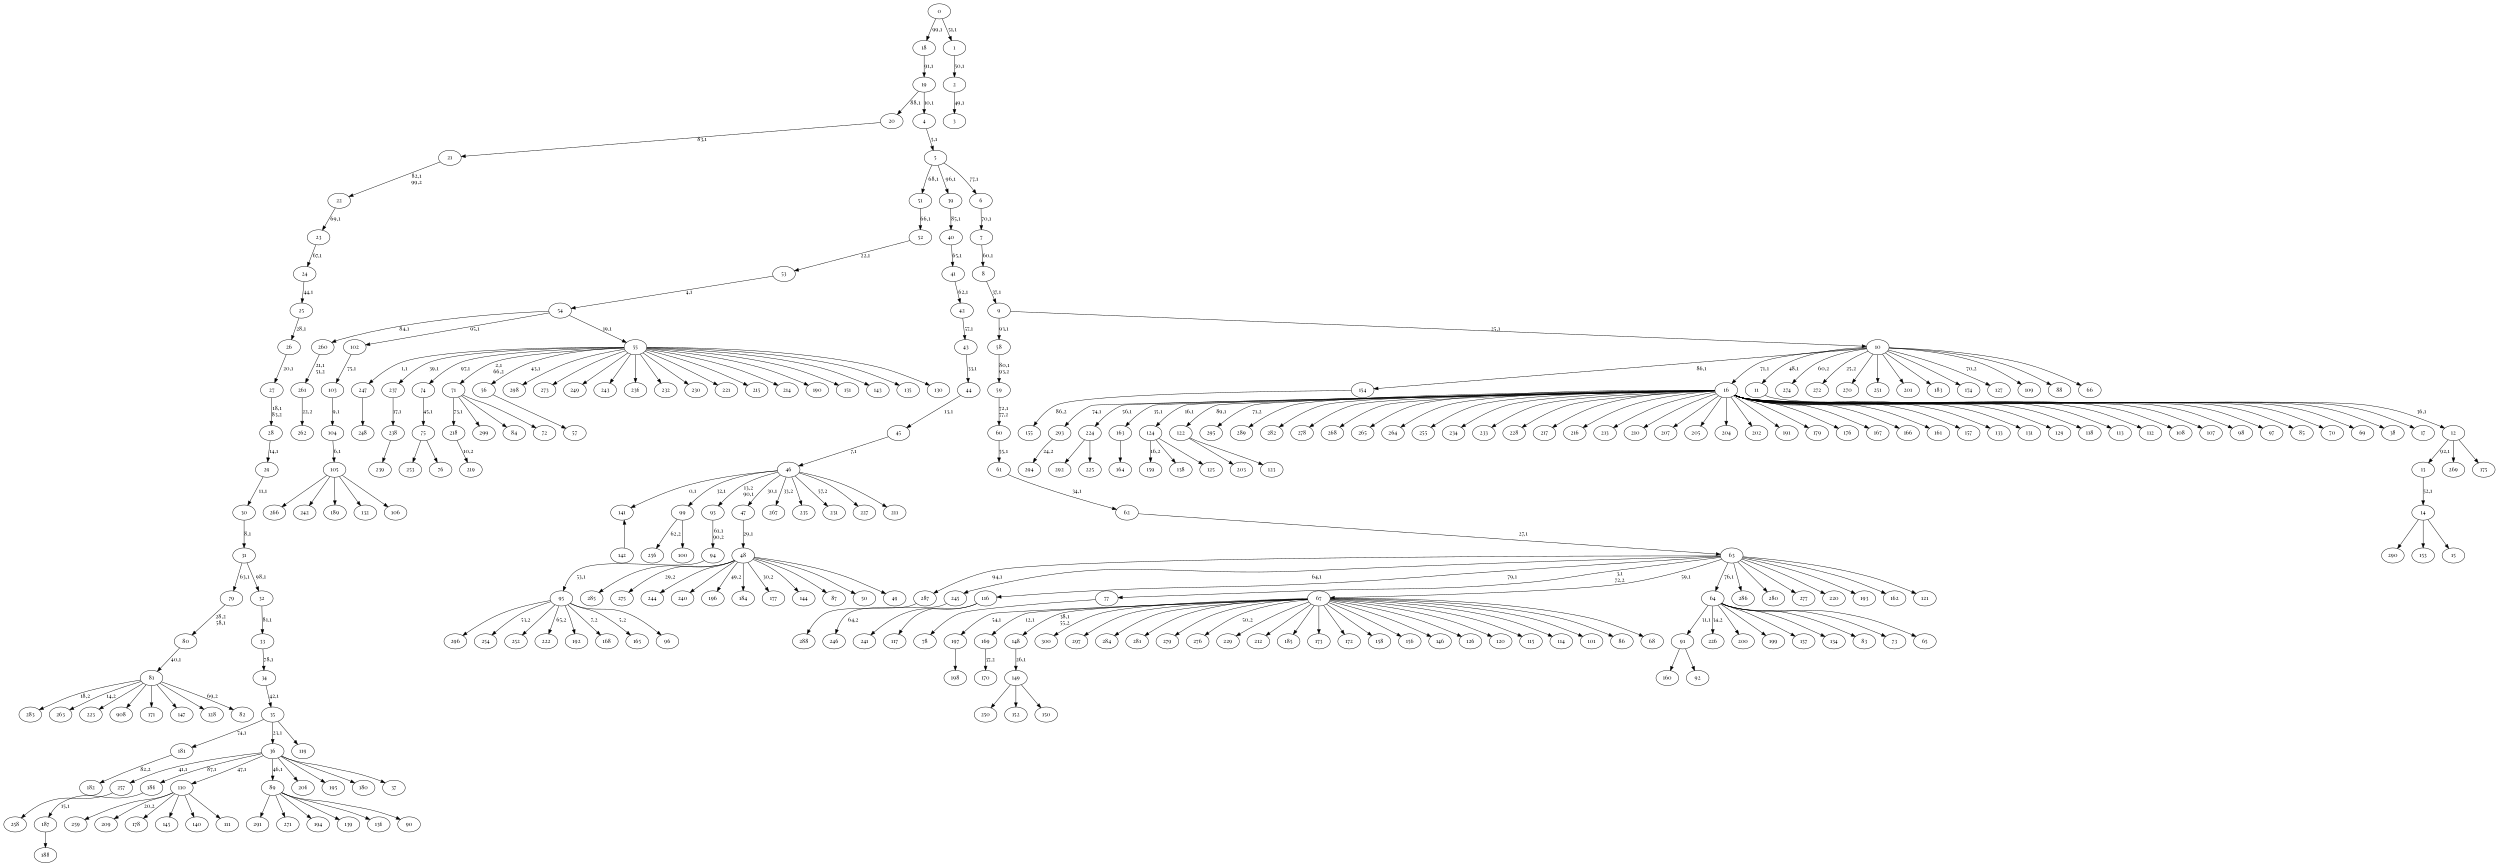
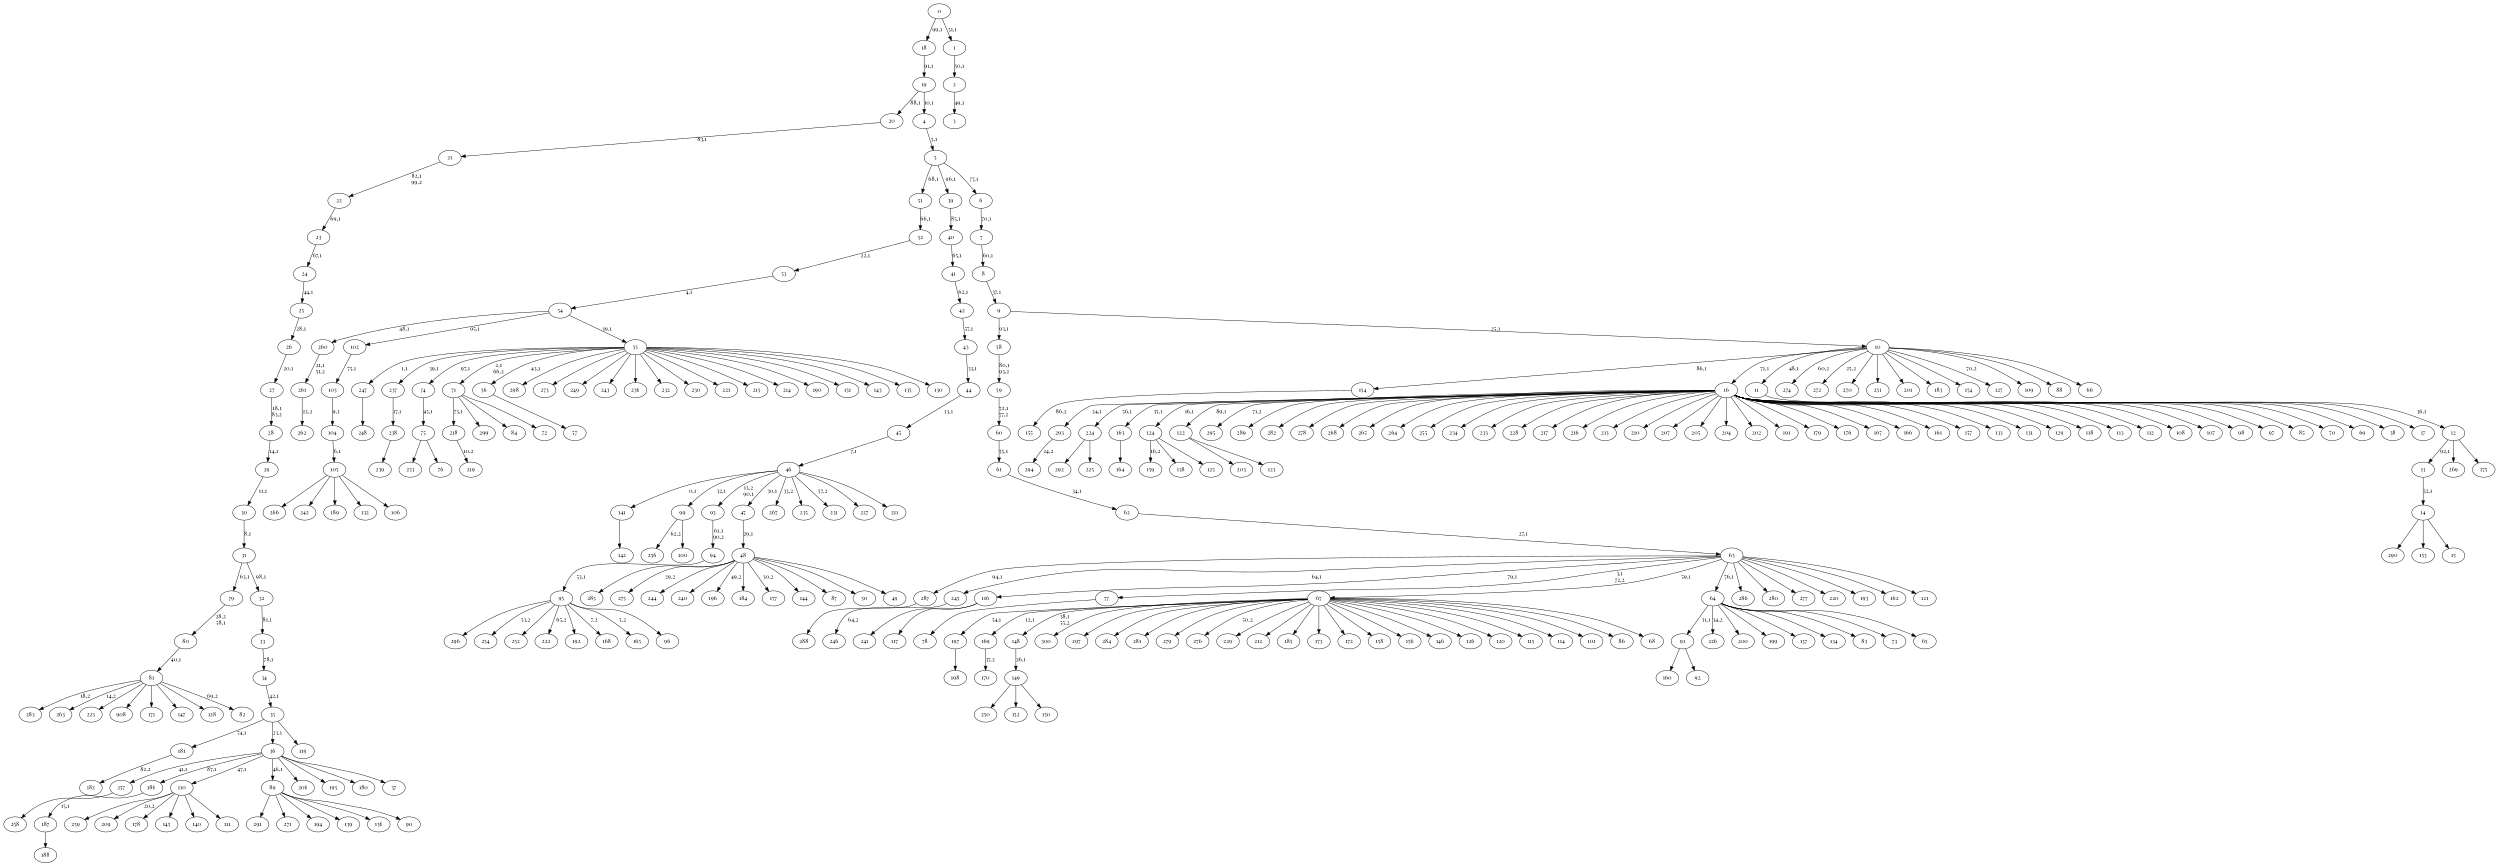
(404, 329) -> (404, 329)
(1097, 412) -> (1097, 412)
(625, 536) -> (619, 532)
